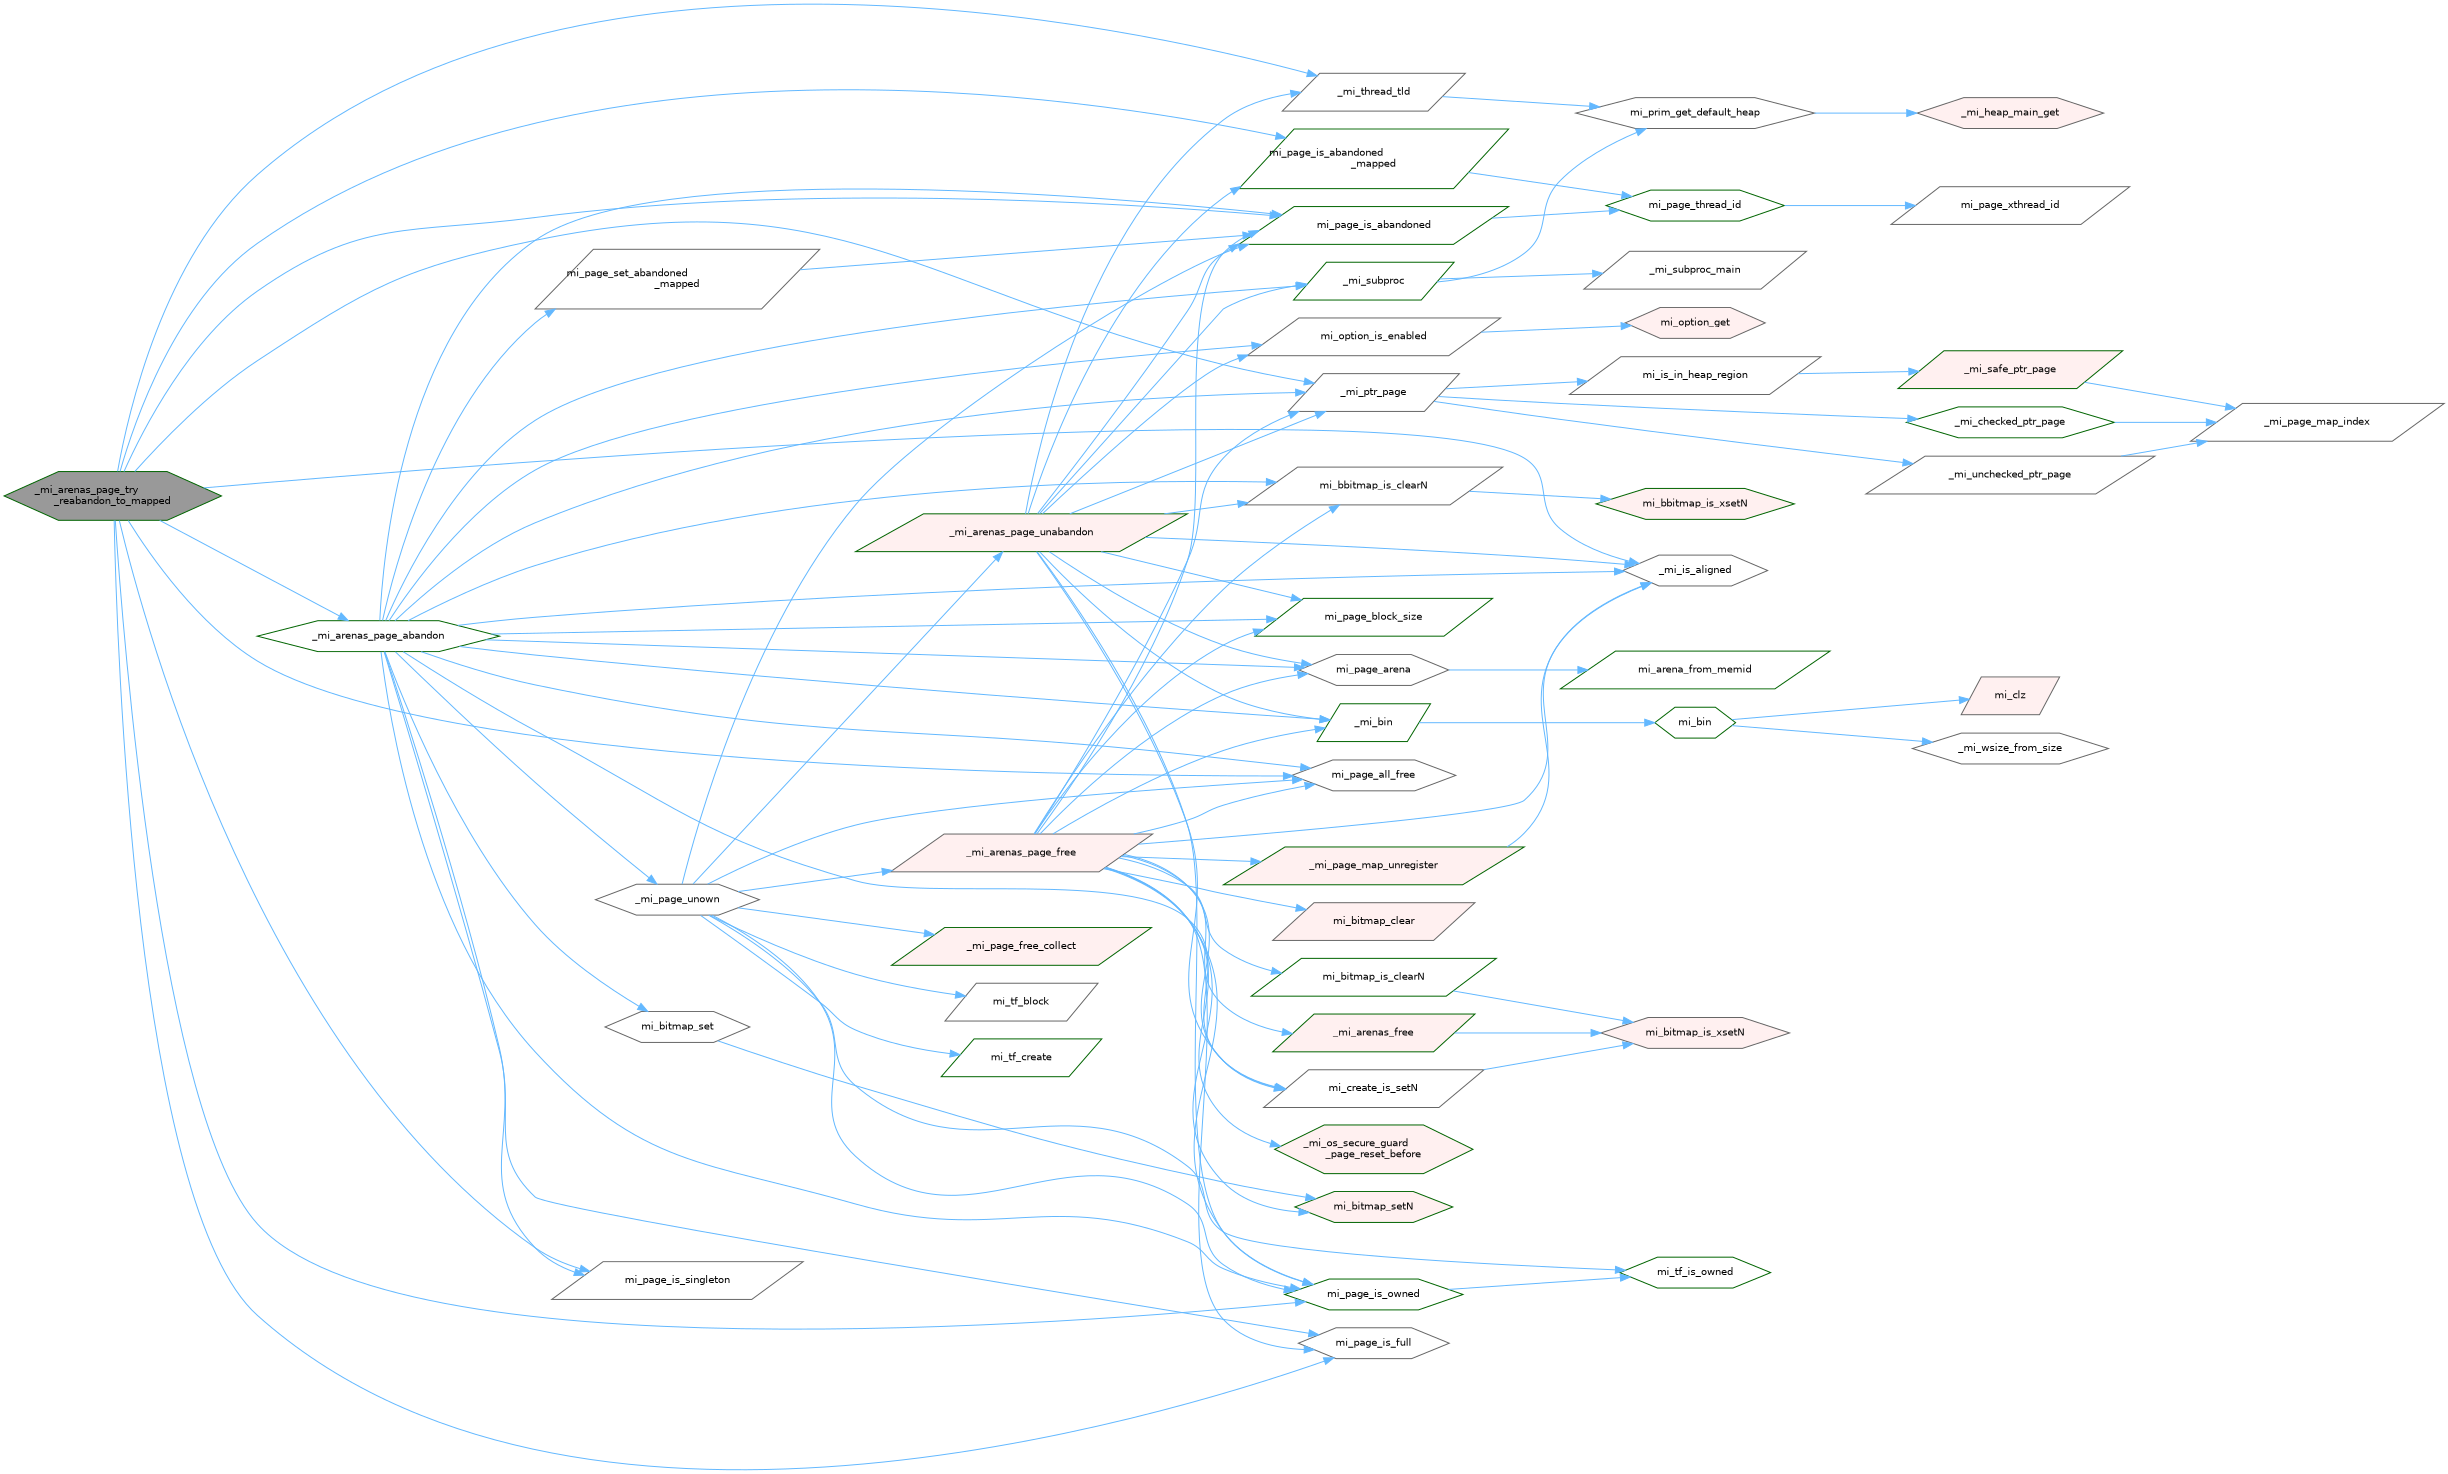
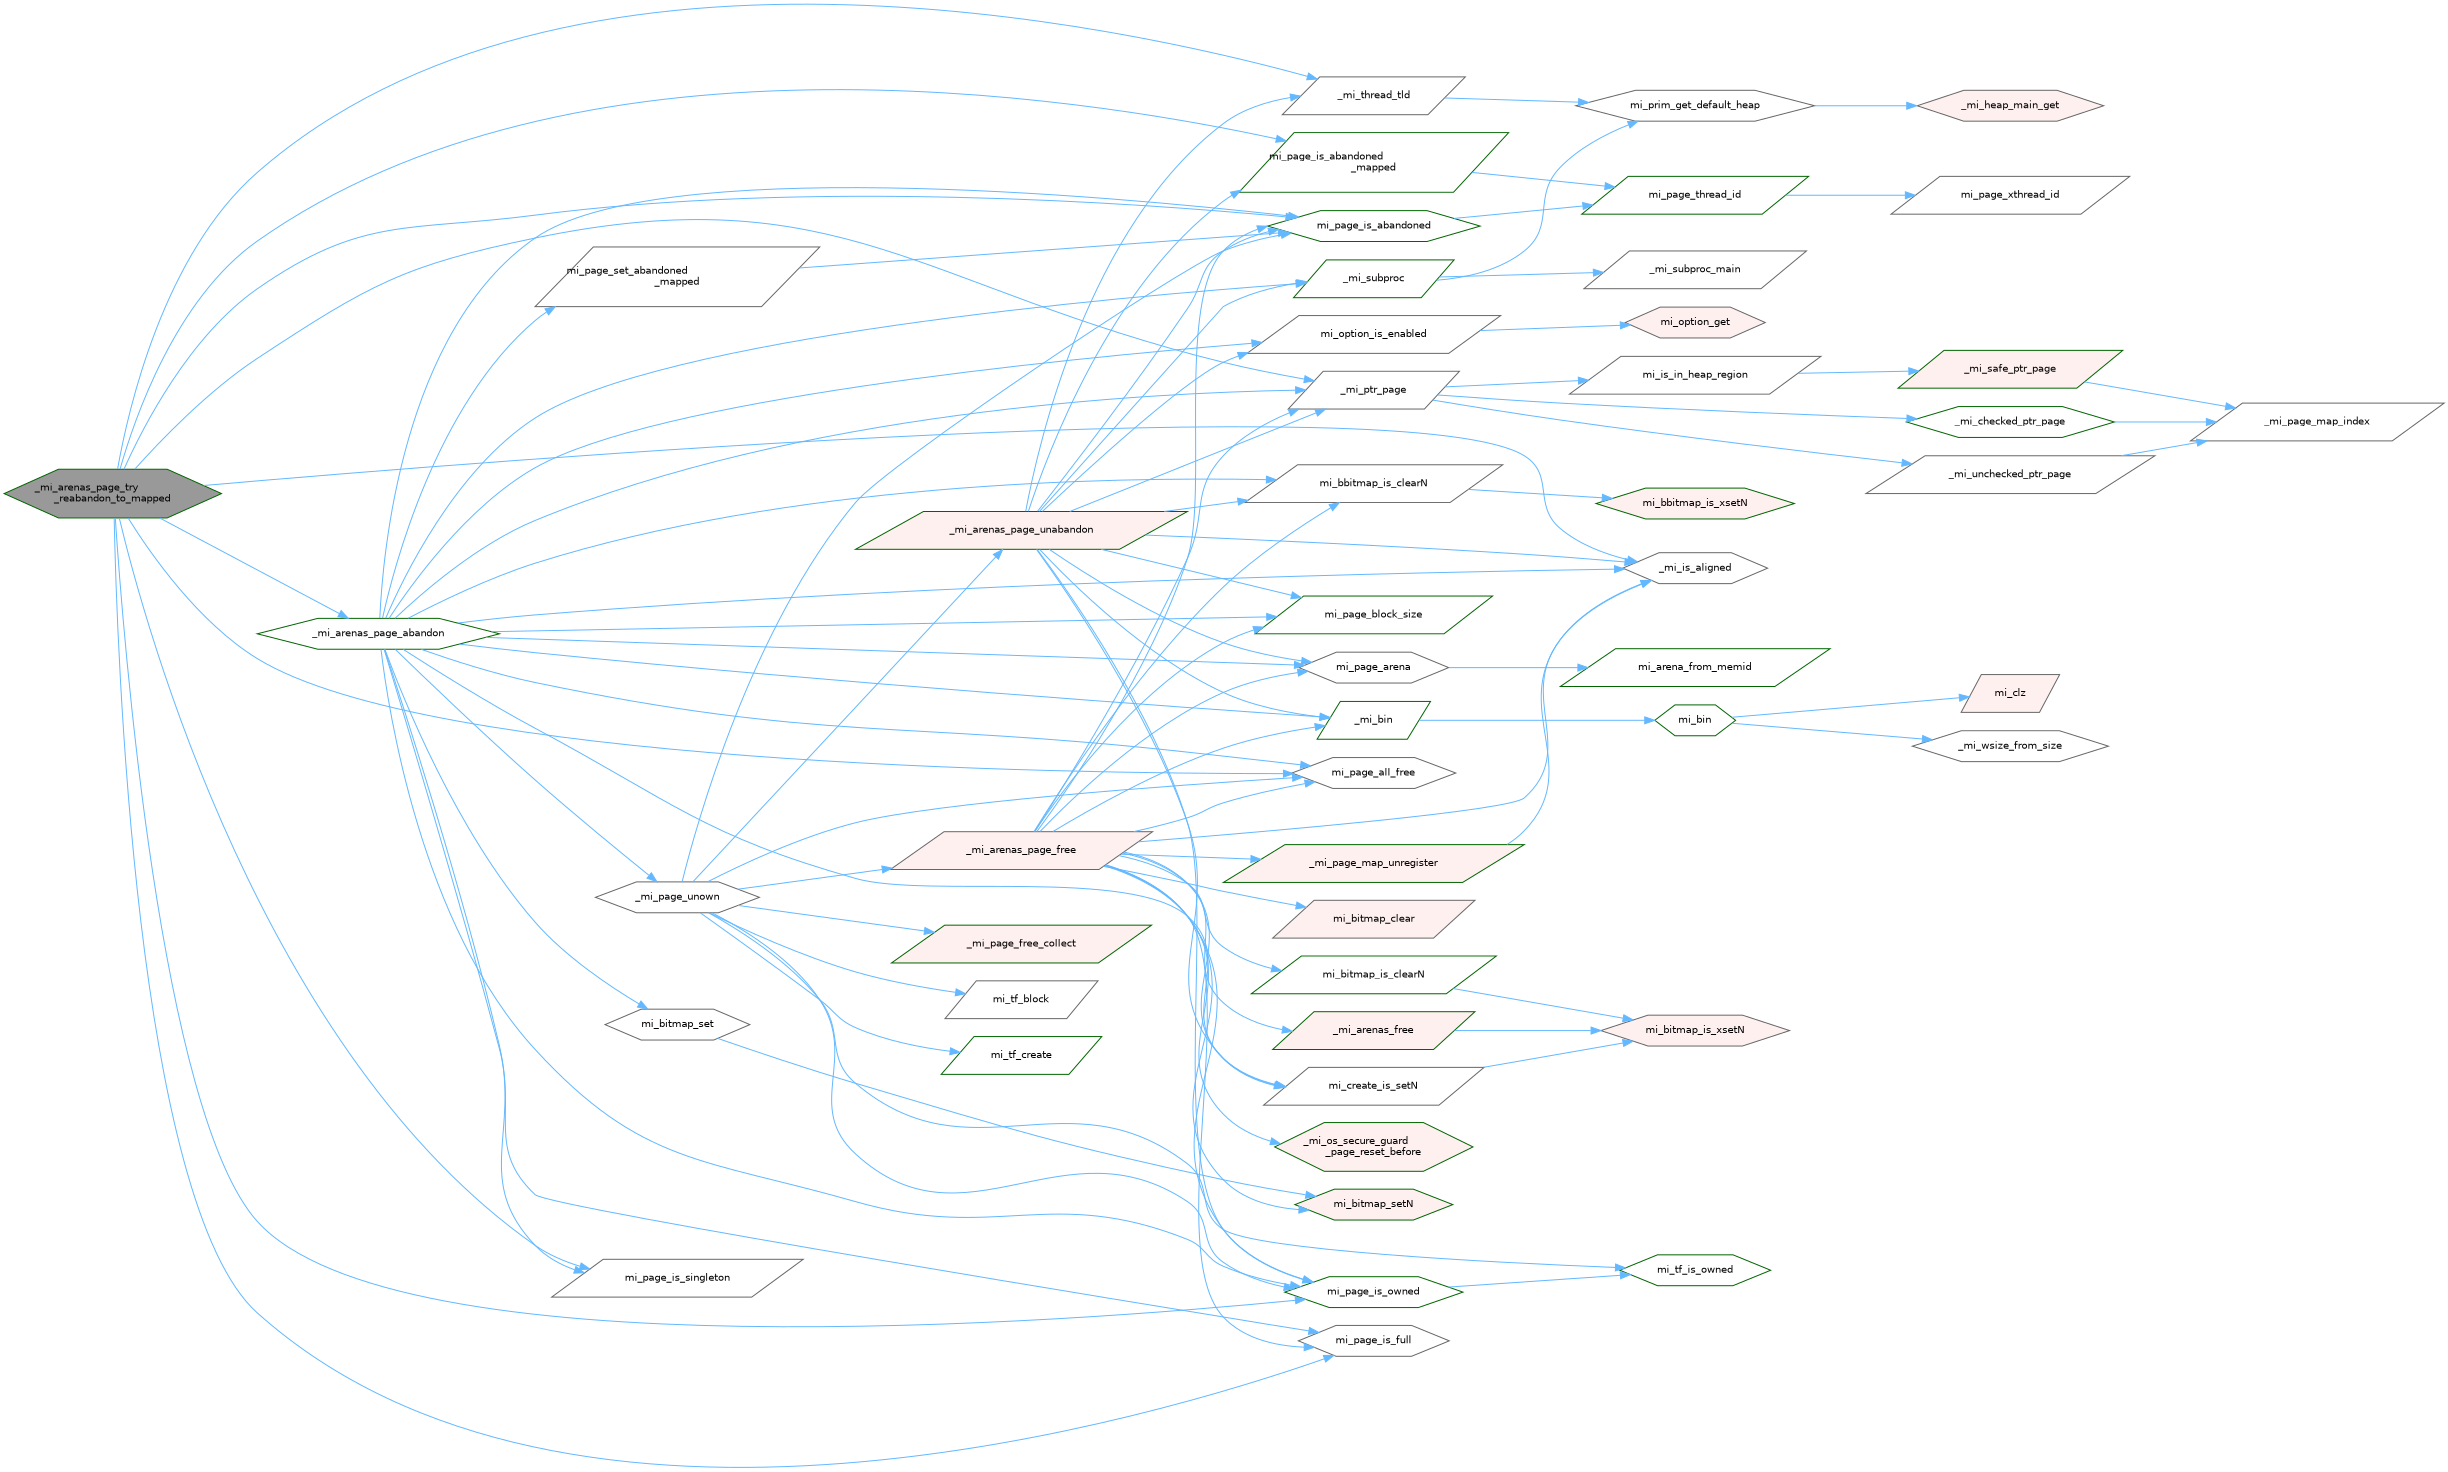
(1695, 206) -> (1695, 195)
(1374, 226) -> (1374, 226)
